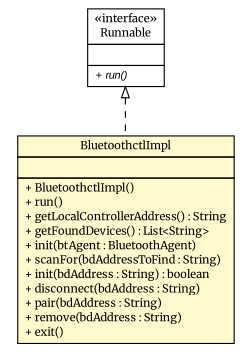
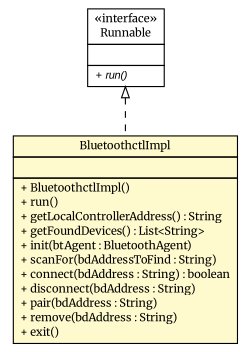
(118, 275) -> (125, 275)
